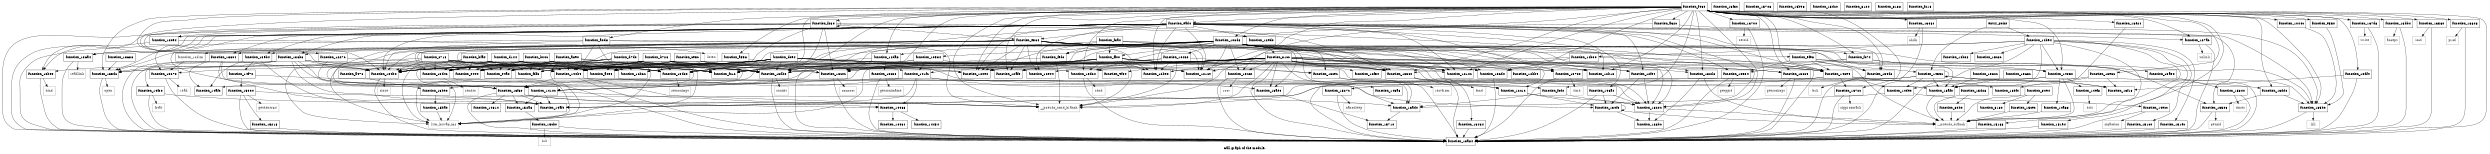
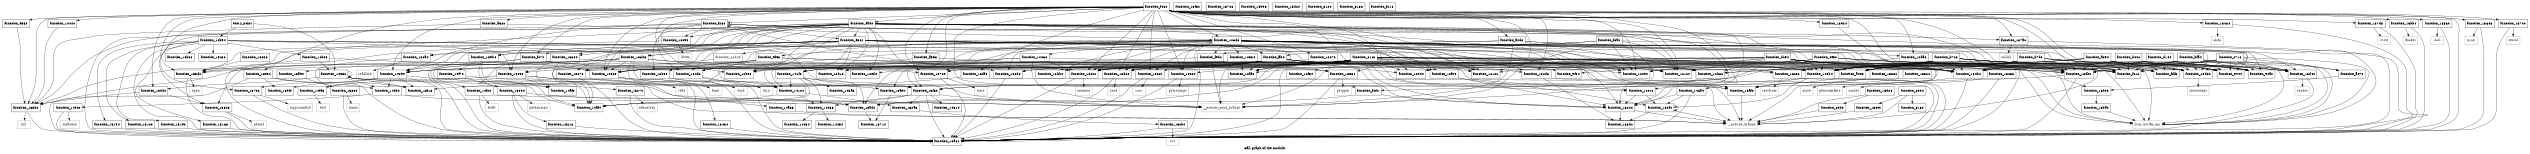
(1269, 48) -> (1210, 69)
